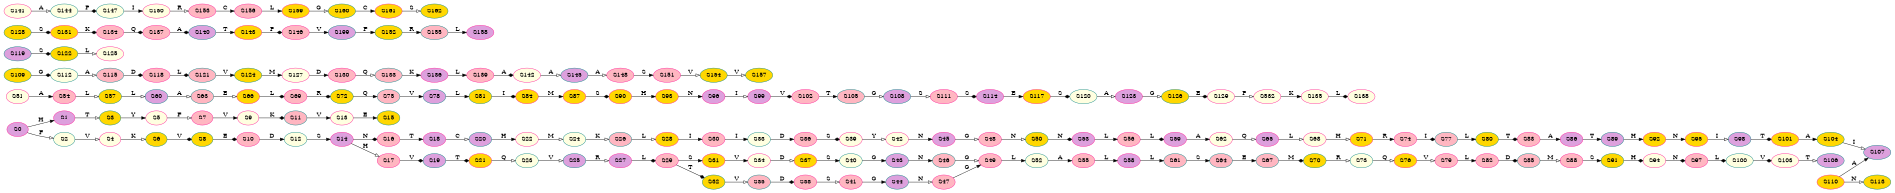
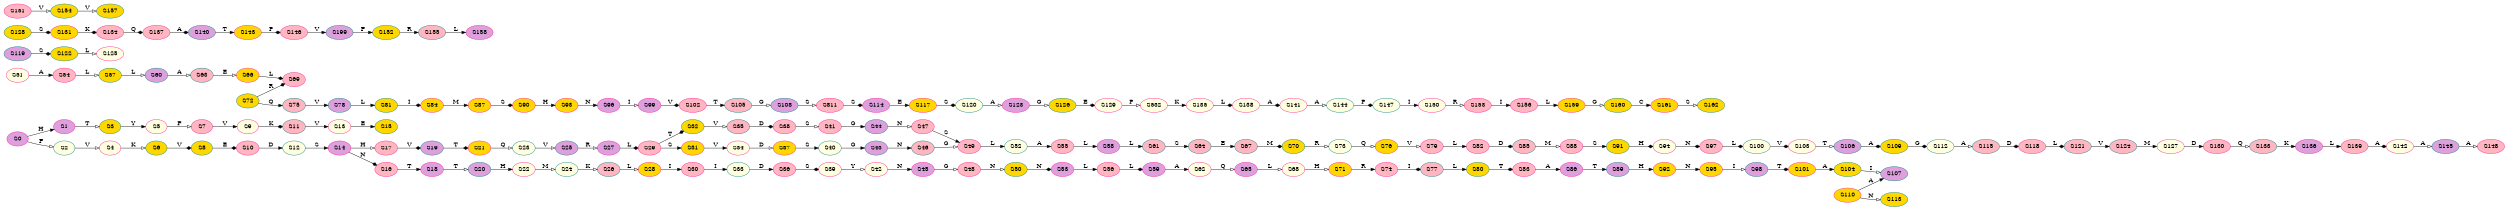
(225, 8) -> (1501, 102)
(248, 75) -> (2123, 146)
(642, 75) -> none
(316, 97) -> (269, 91)
(944, 97) -> (830, 105)
none -> (1267, 105)
(457, 136) -> (456, 166)
none -> (1868, 146)
(967, 168) -> (946, 133)
